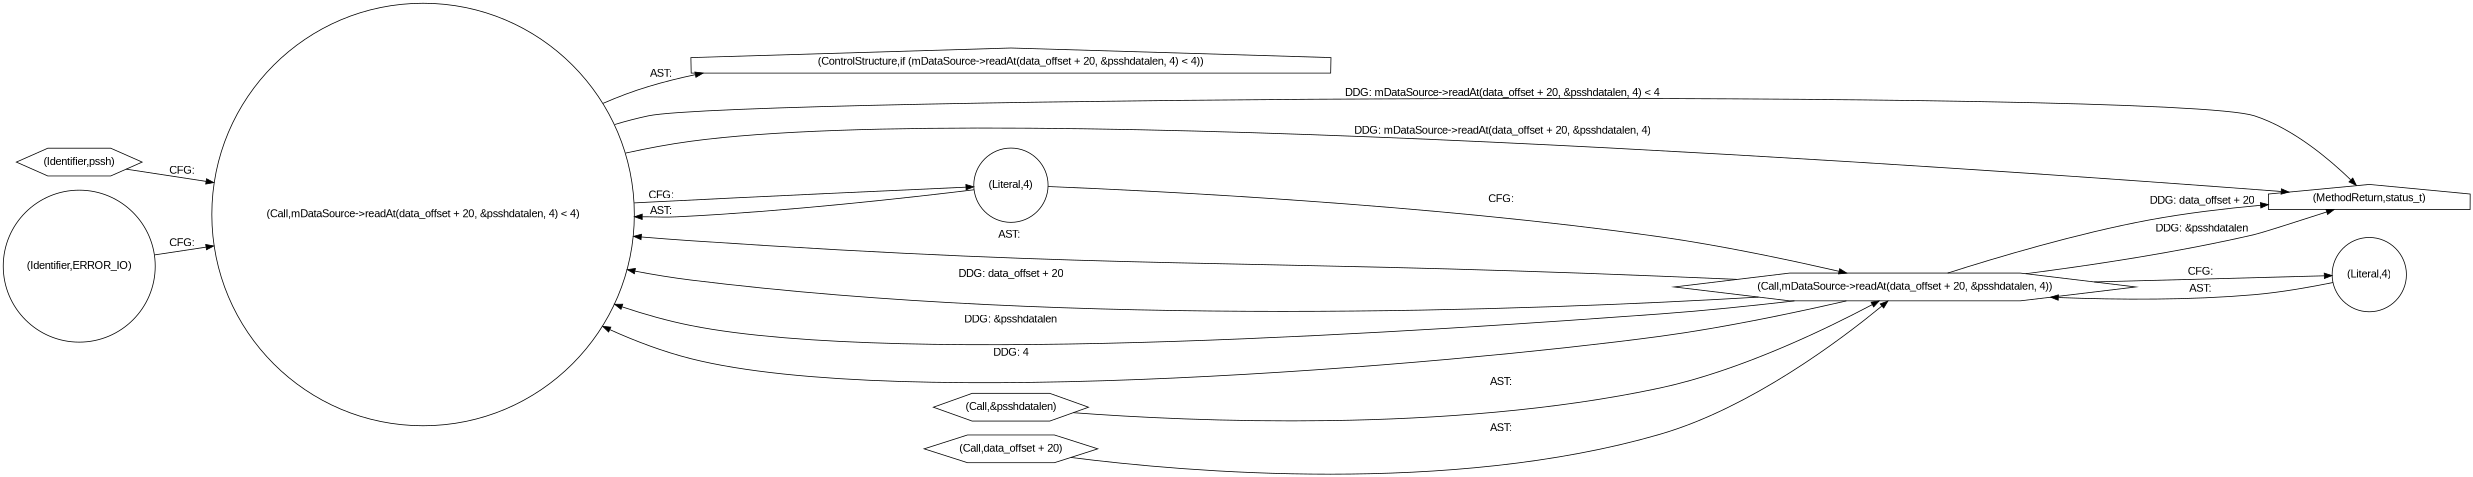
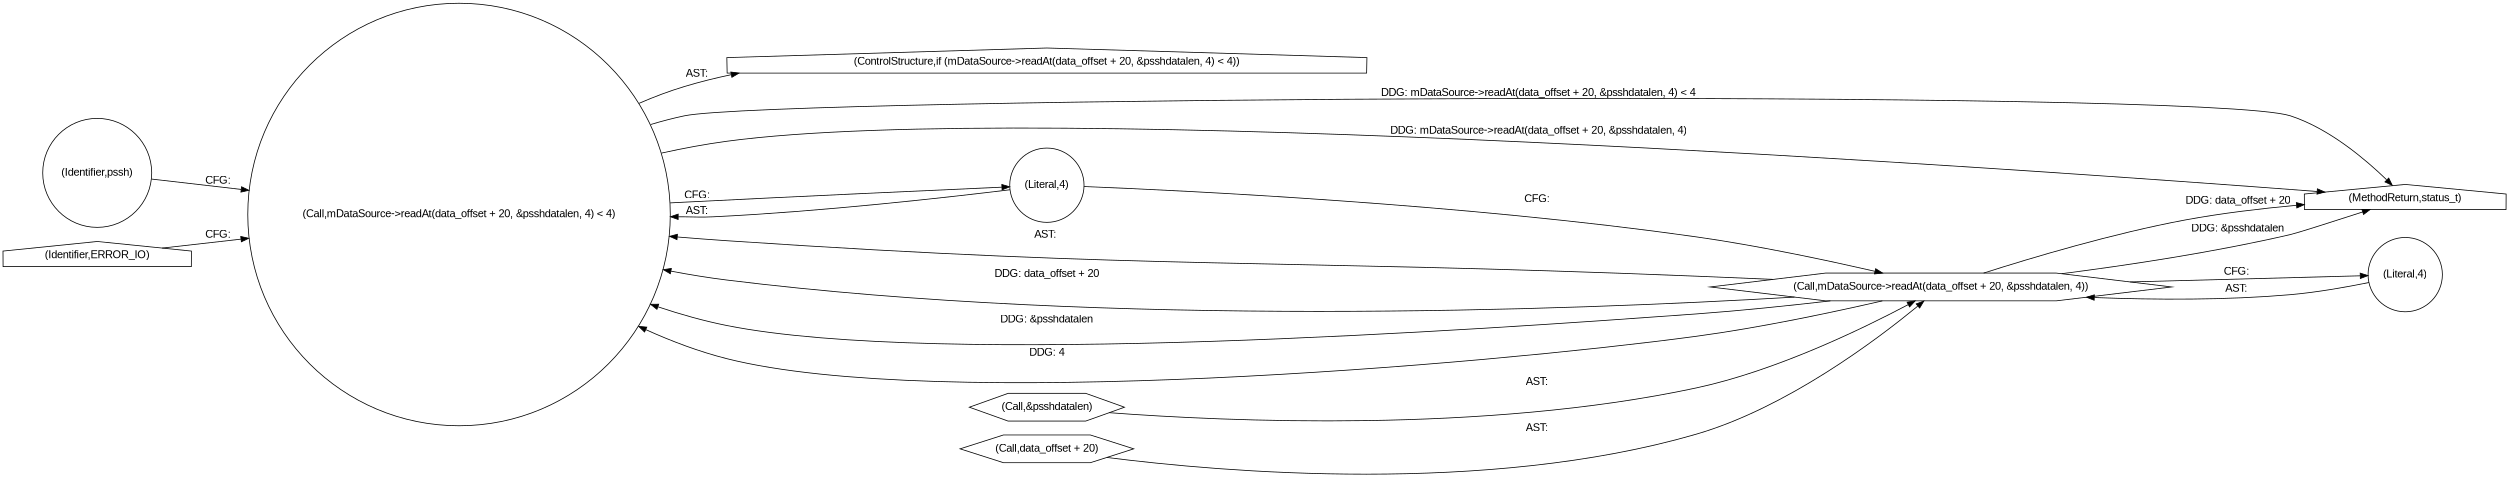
(79, 162) -> (97, 173)
(79, 266) -> (97, 255)
